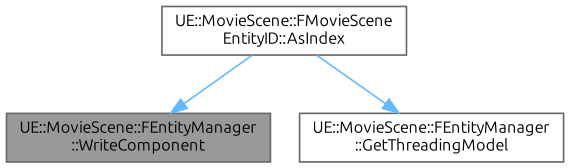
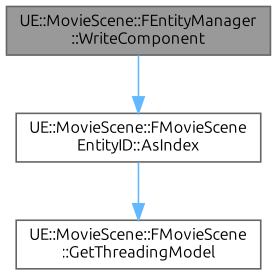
(218, 79) -> (138, 76)
(432, 138) -> (138, 245)
